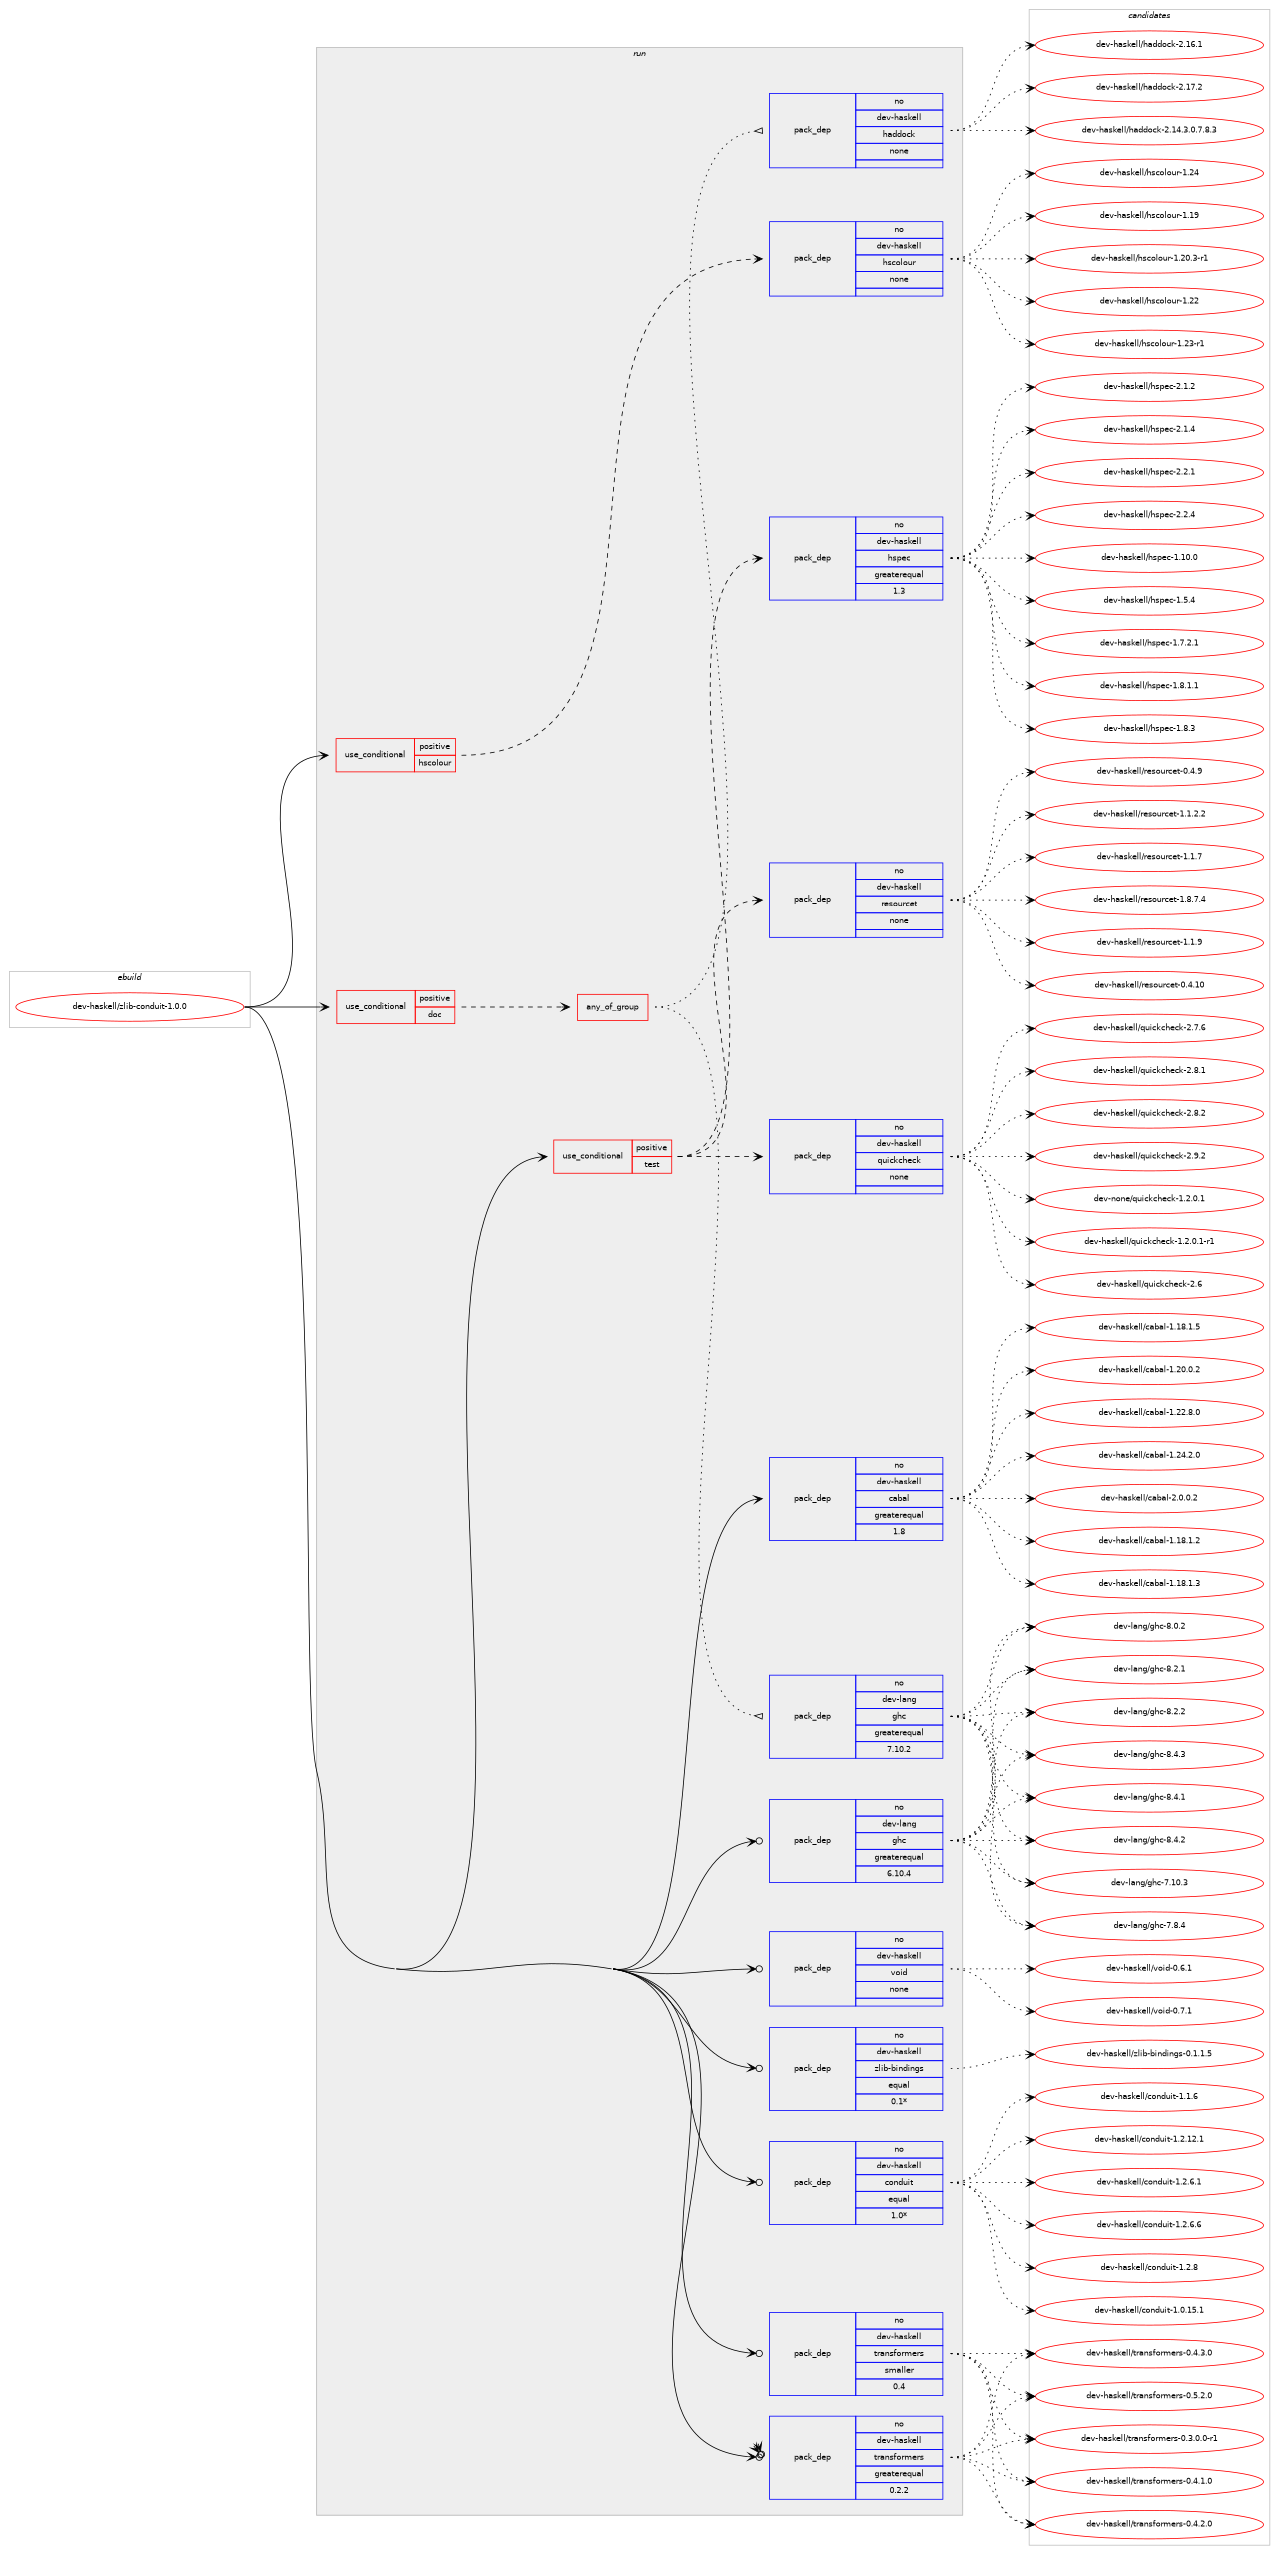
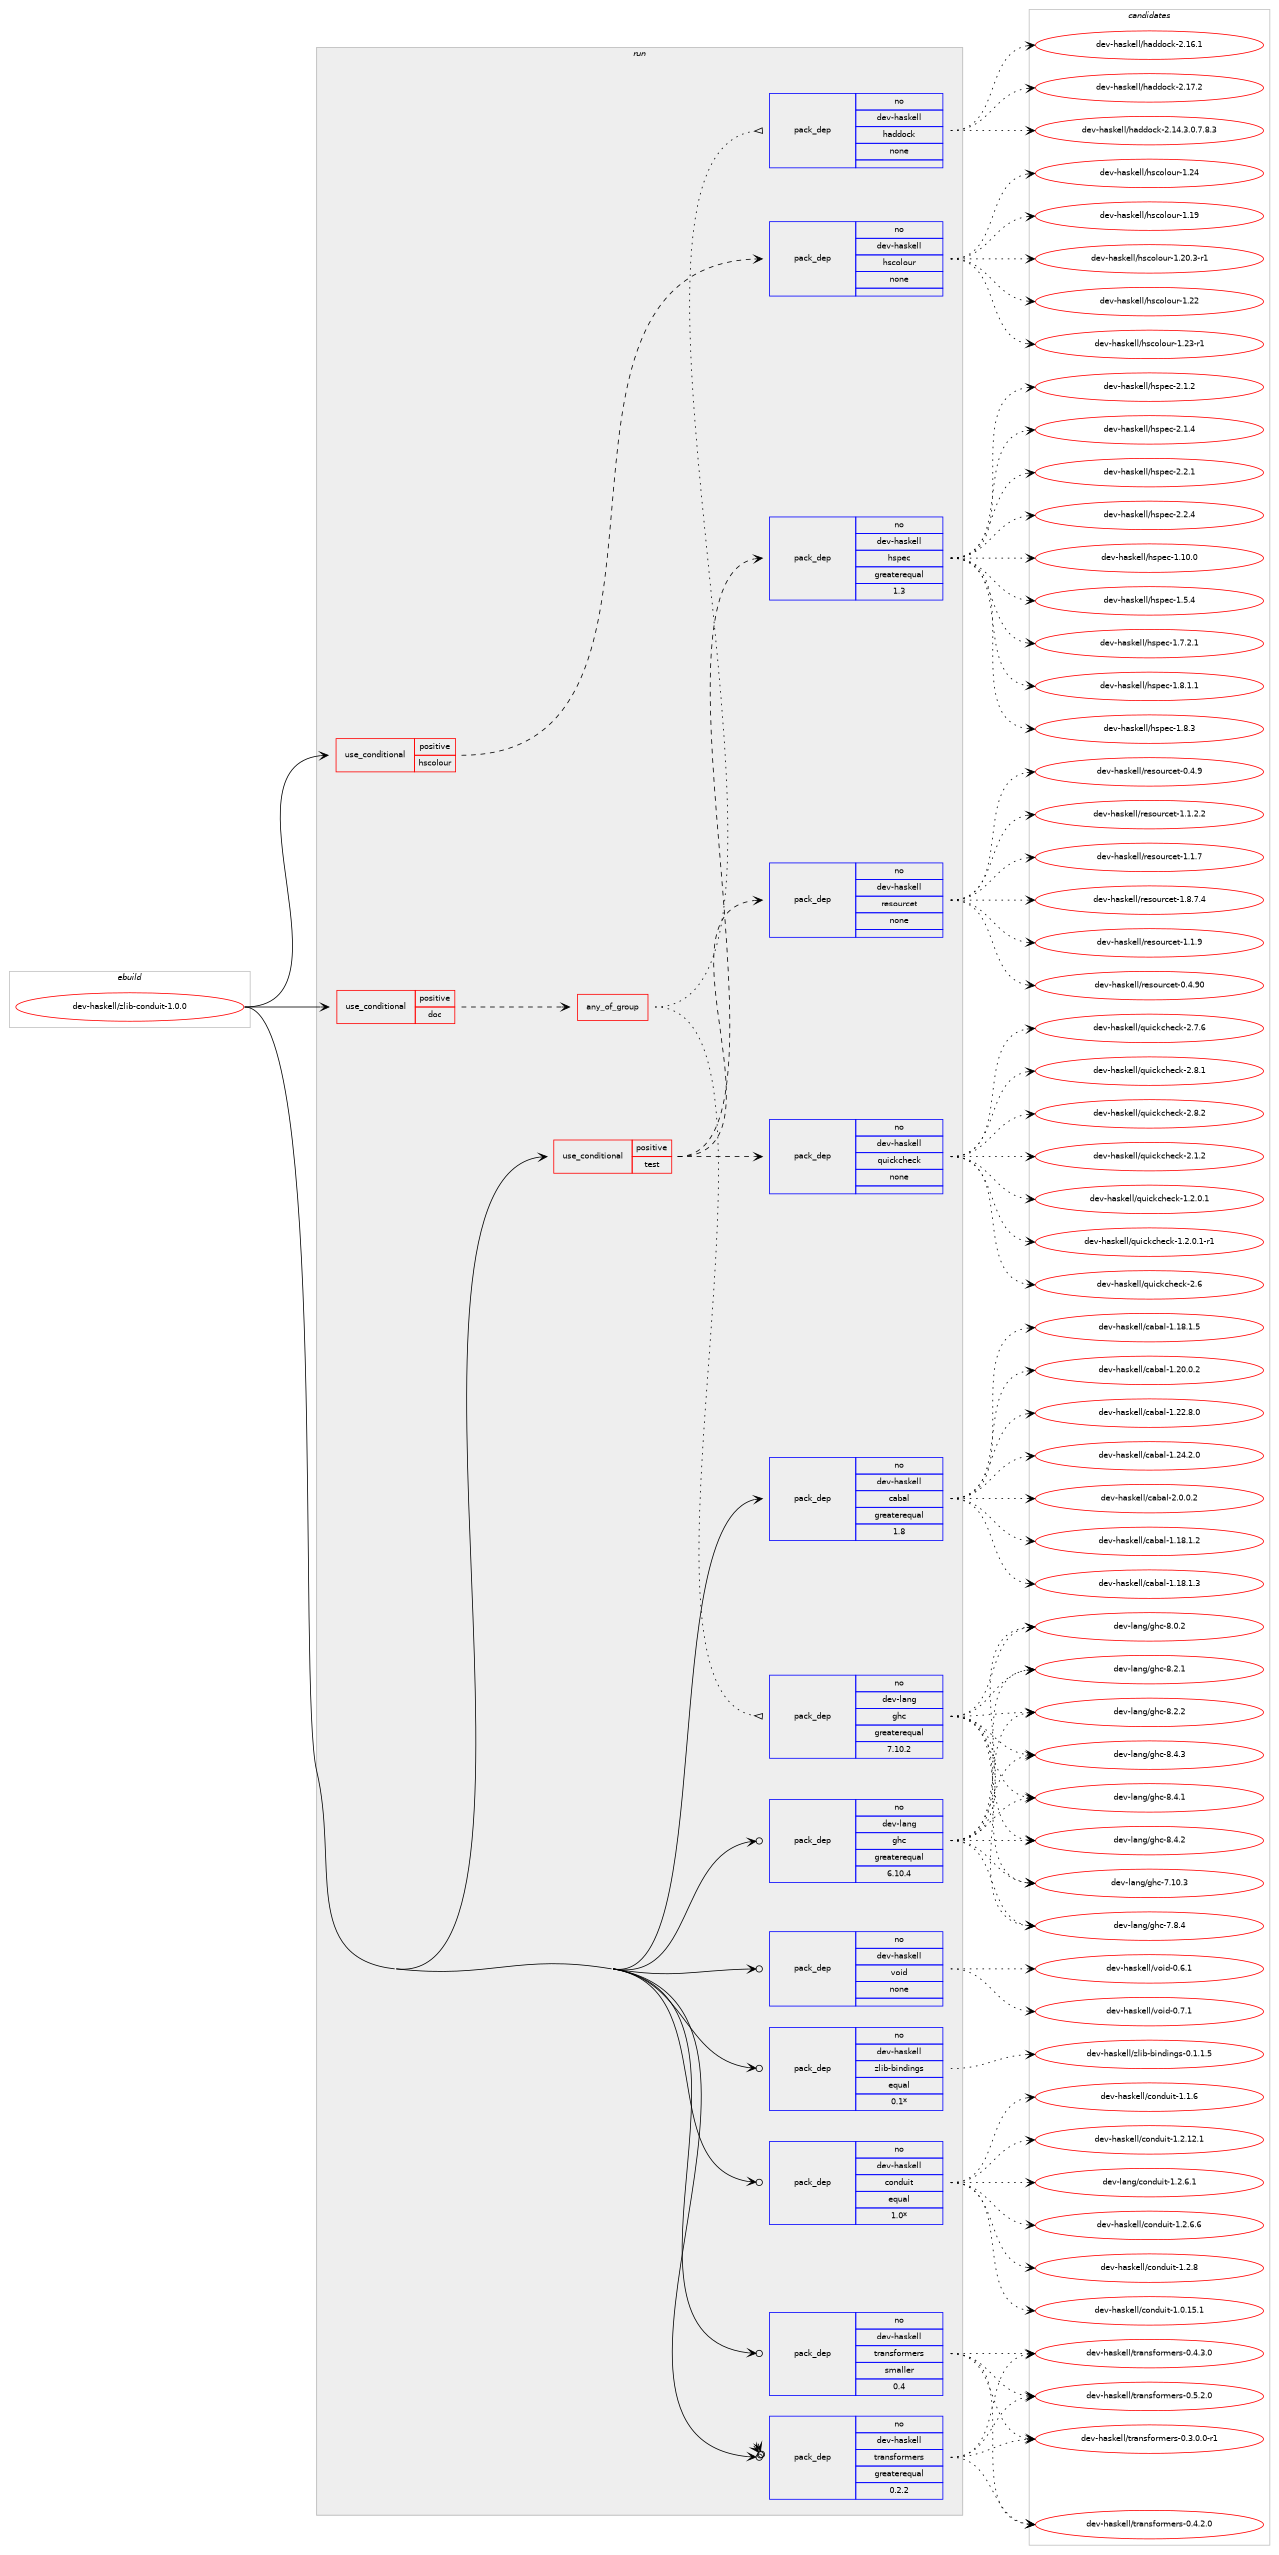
(1150, 986) -> (1150, 986)
(1150, 1157) -> (1150, 1157)
(1150, 1199) -> (1150, 1199)
(1150, 2183) -> (1150, 2183)
(1150, 2482) -> none
